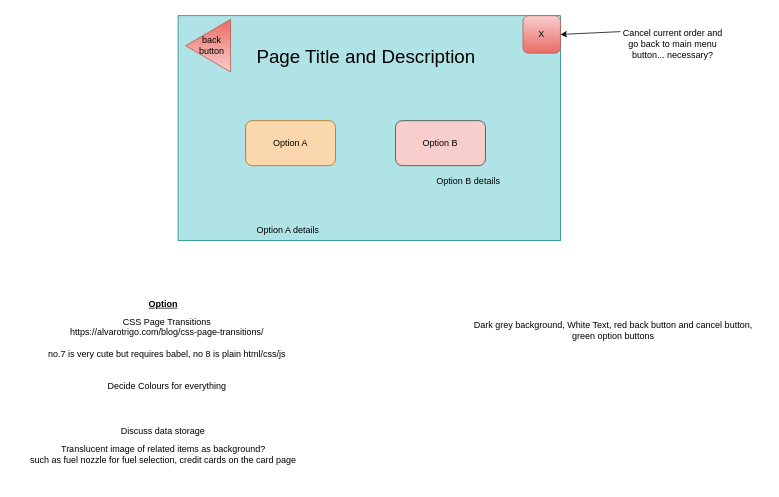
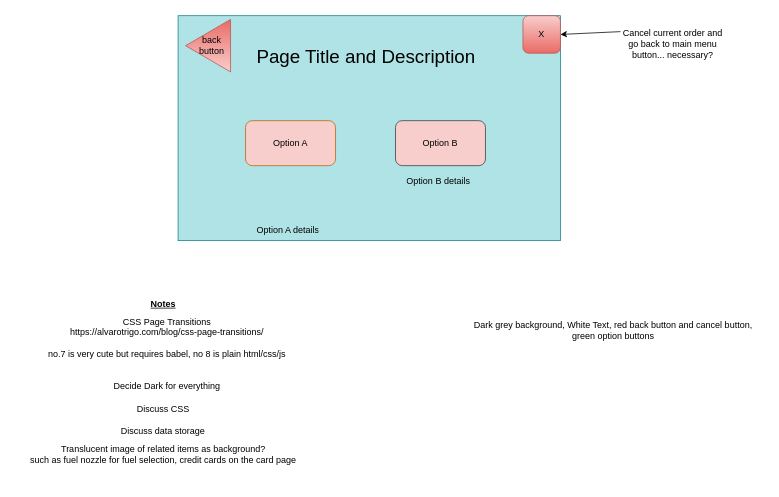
(291, 143) -> (291, 143)
(471, 180) -> (441, 180)
(164, 304) -> (164, 304)
(167, 387) -> (167, 387)
none -> (163, 409)
